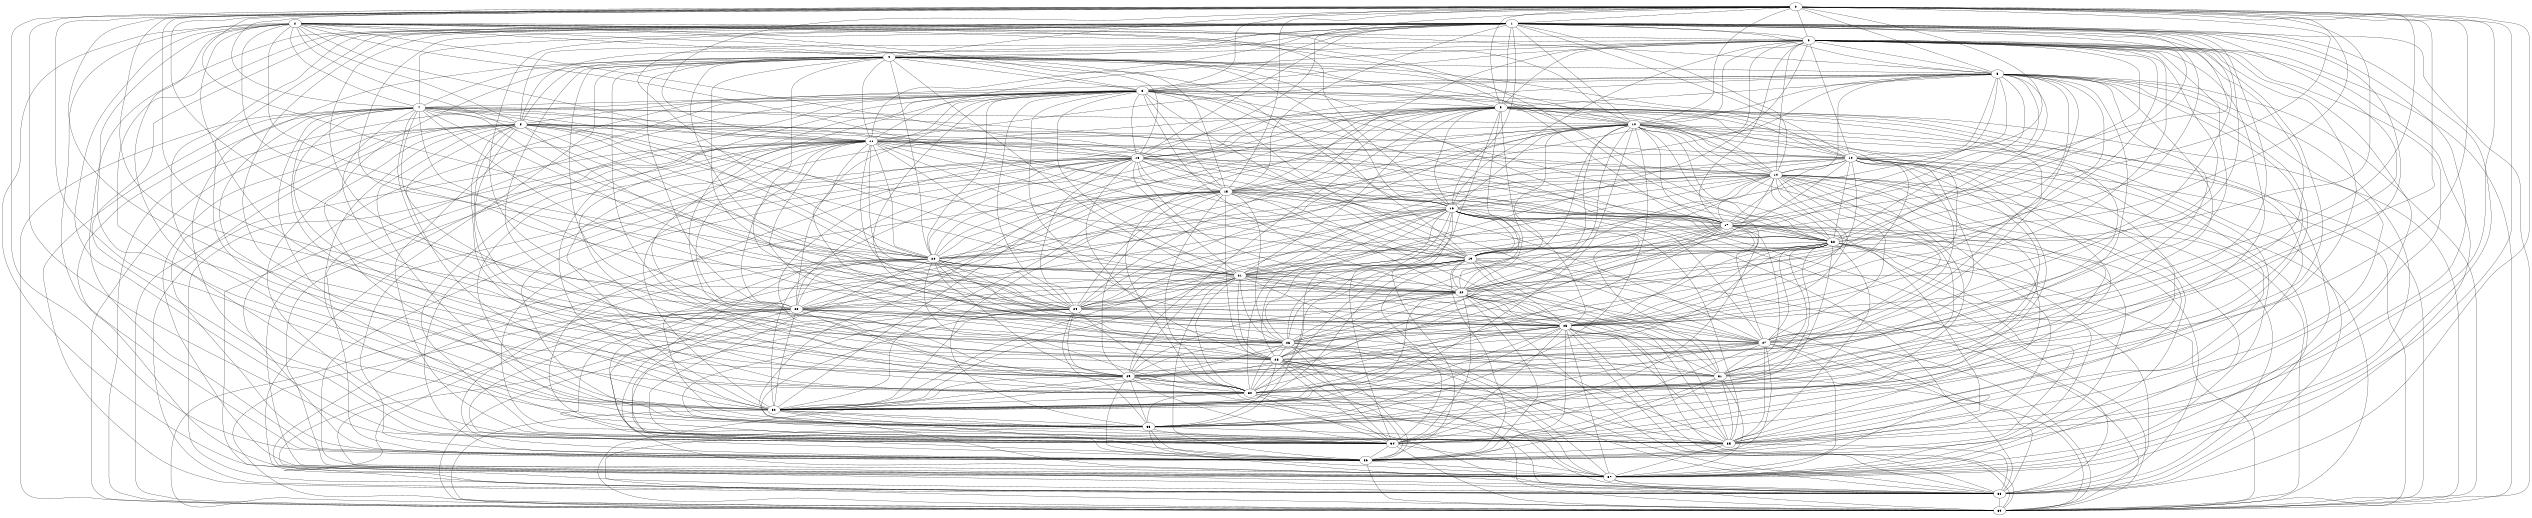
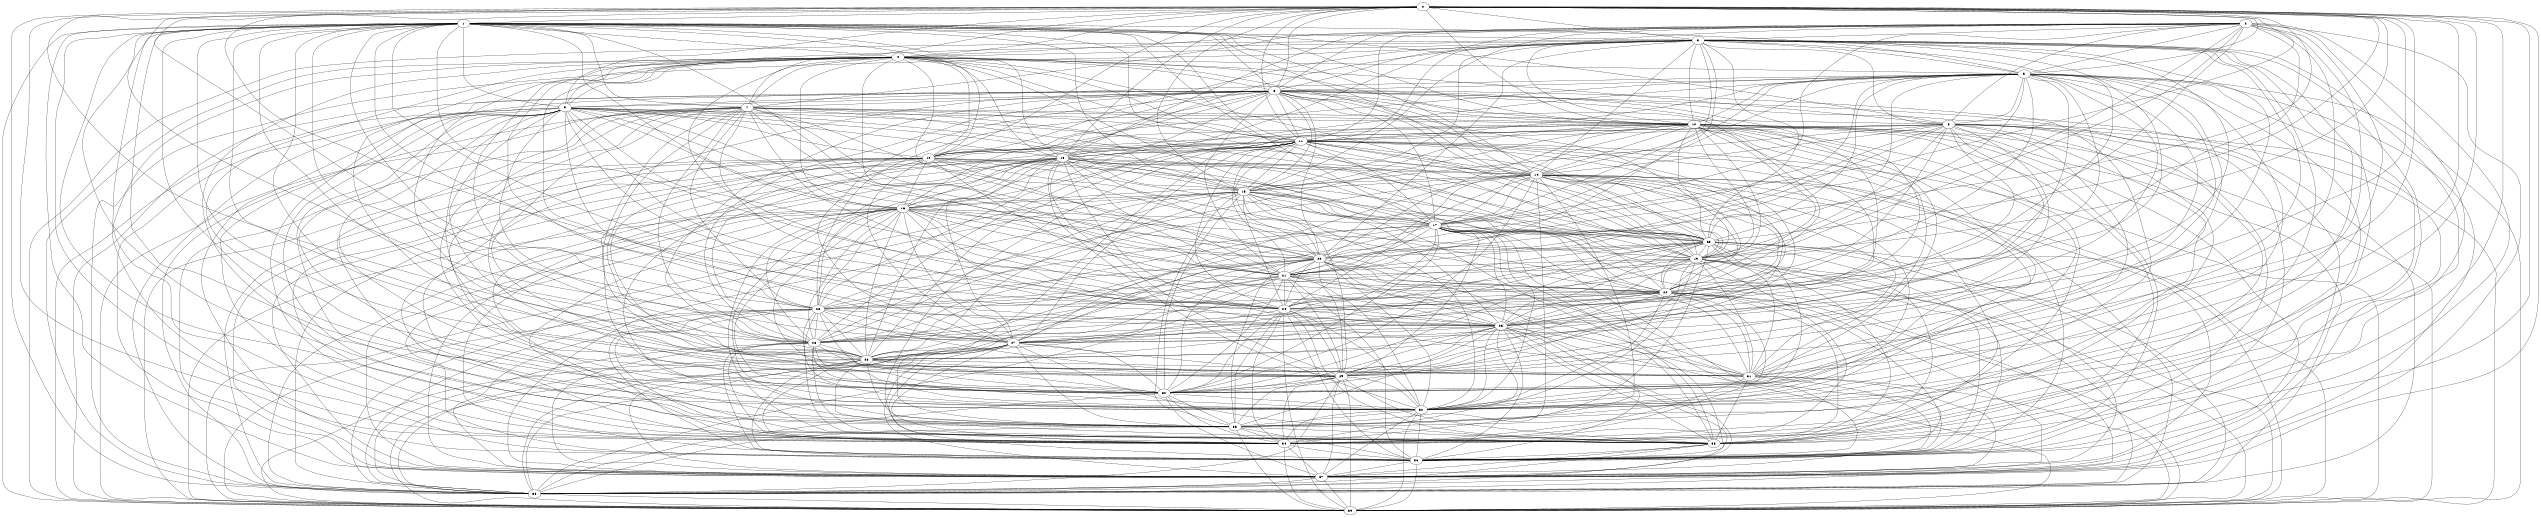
(650, 183) -> none
(1312, 206) -> (1227, 77)
none -> (843, 218)
(475, 297) -> (1531, 315)
